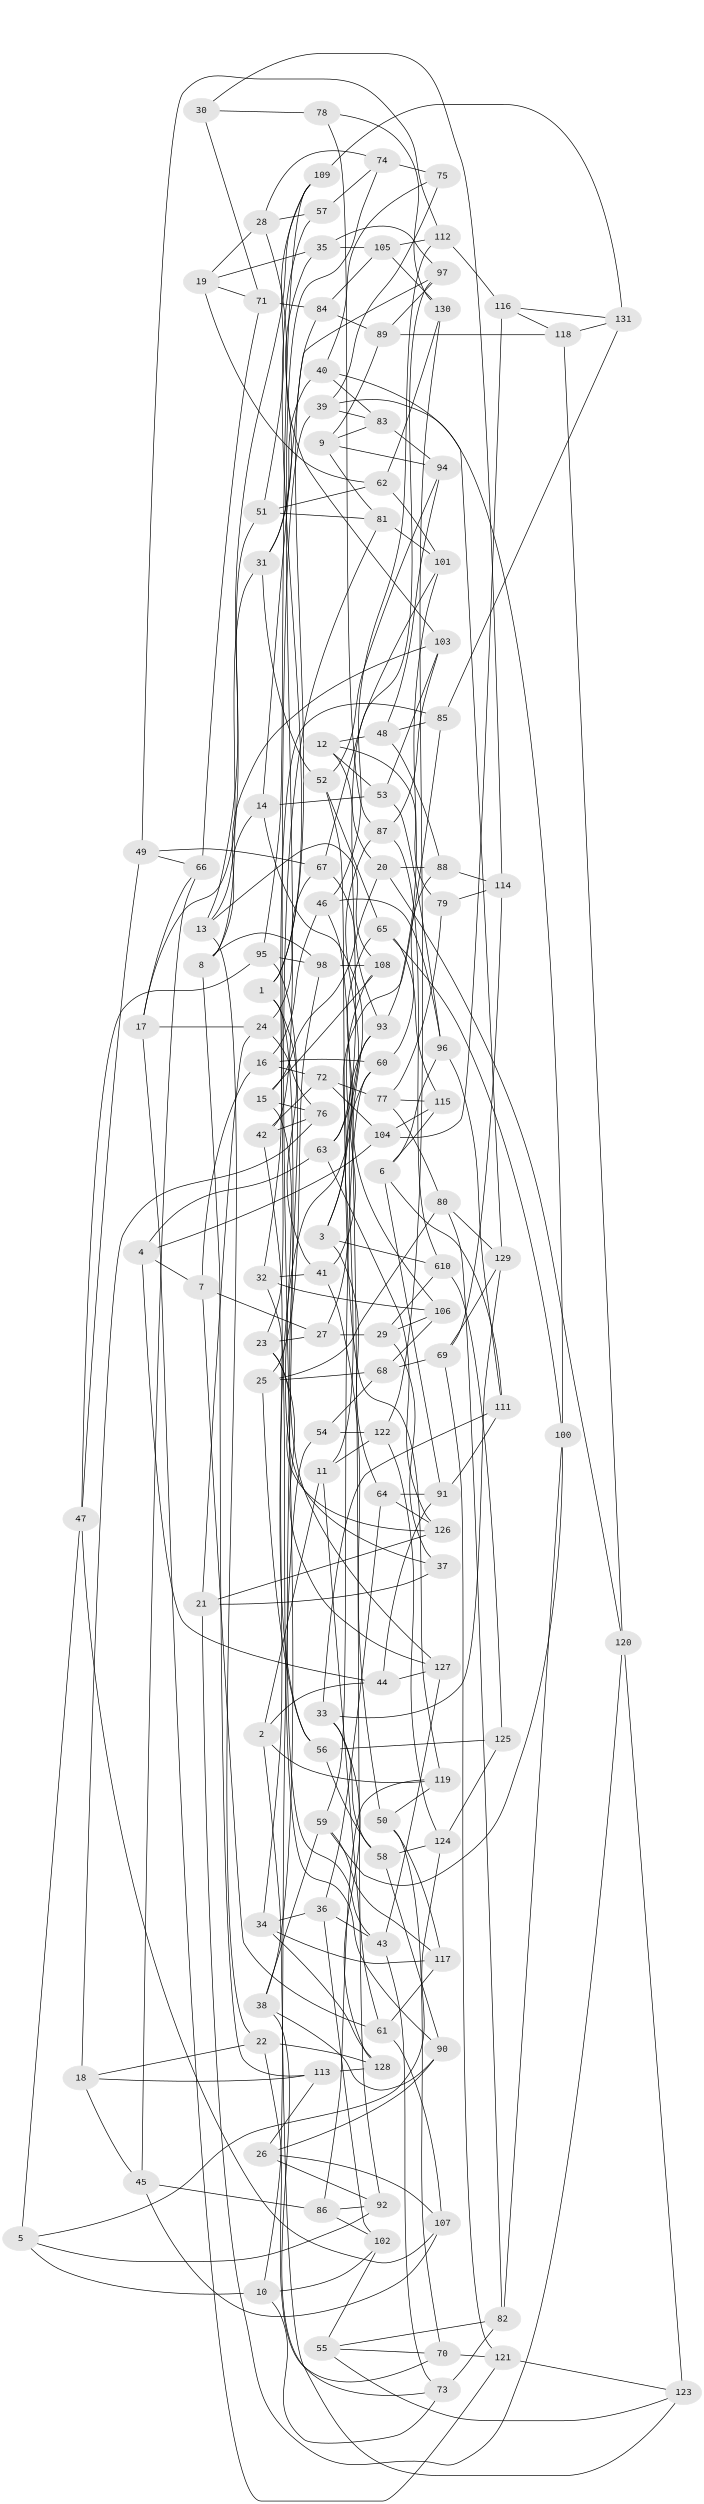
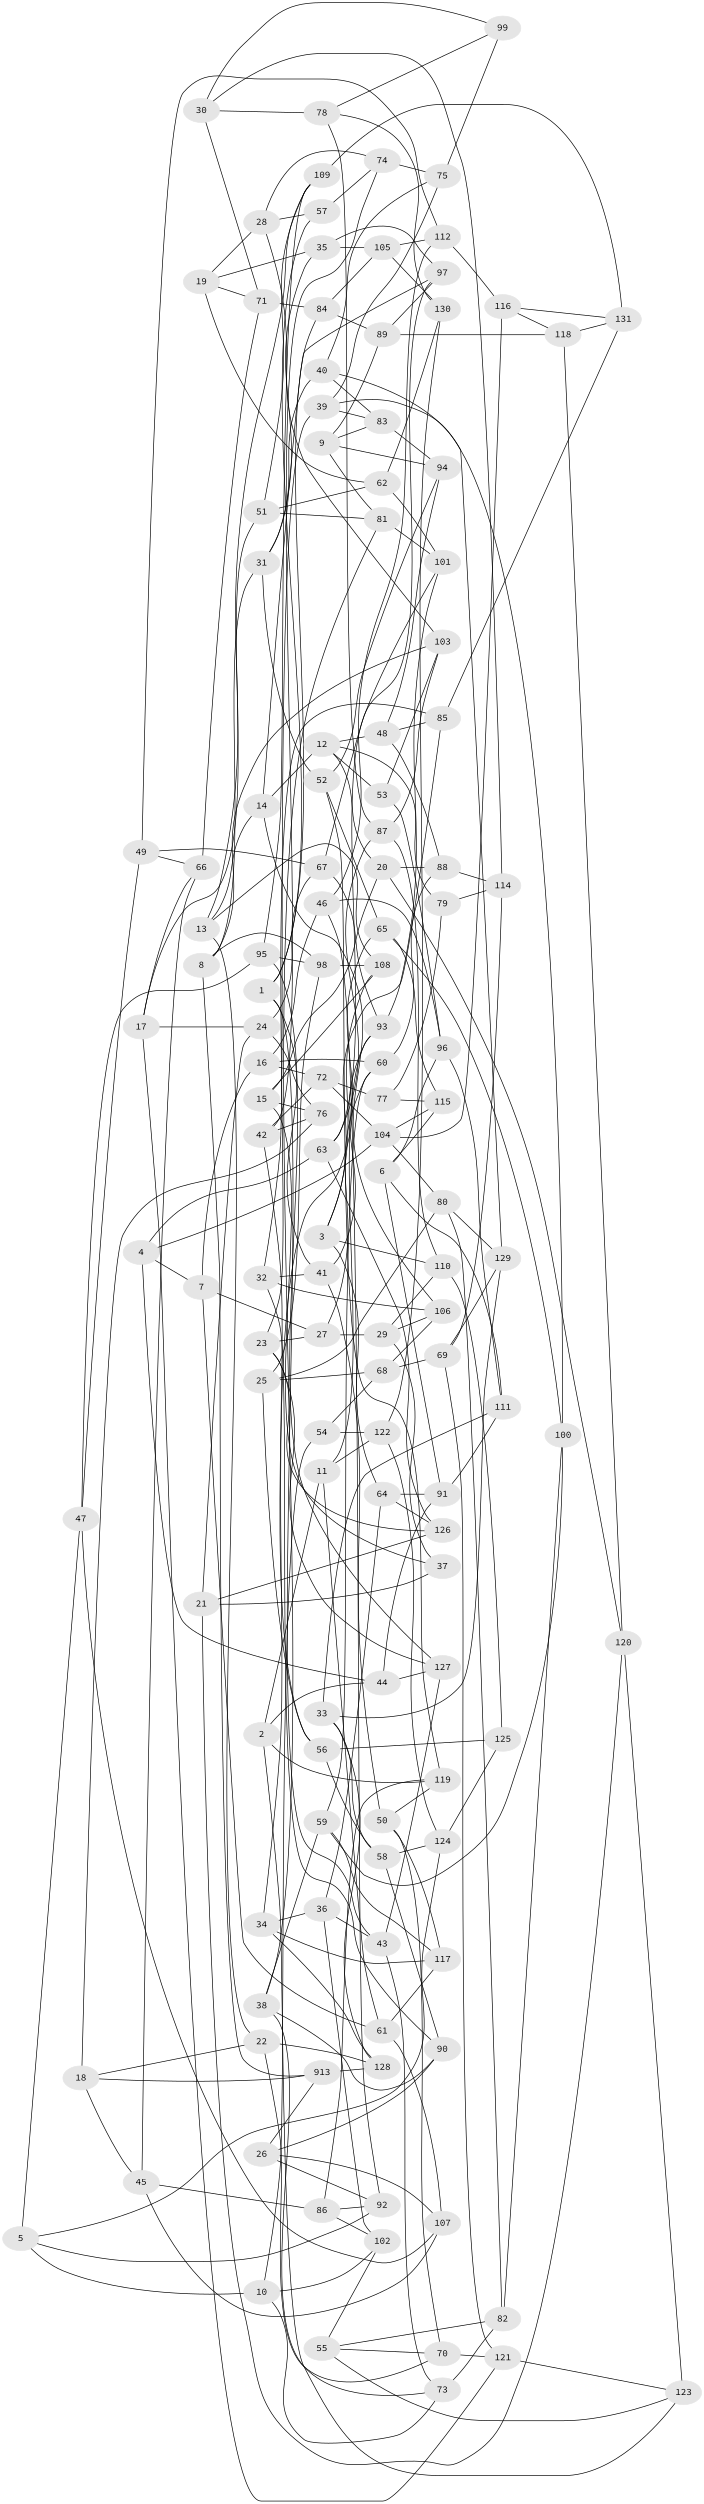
none -> (503, 28)
(322, 801) -> (292, 775)
(425, 1161) -> (413, 1168)
(443, 1267) -> (443, 1267)
(322, 2073) -> (322, 2073)
